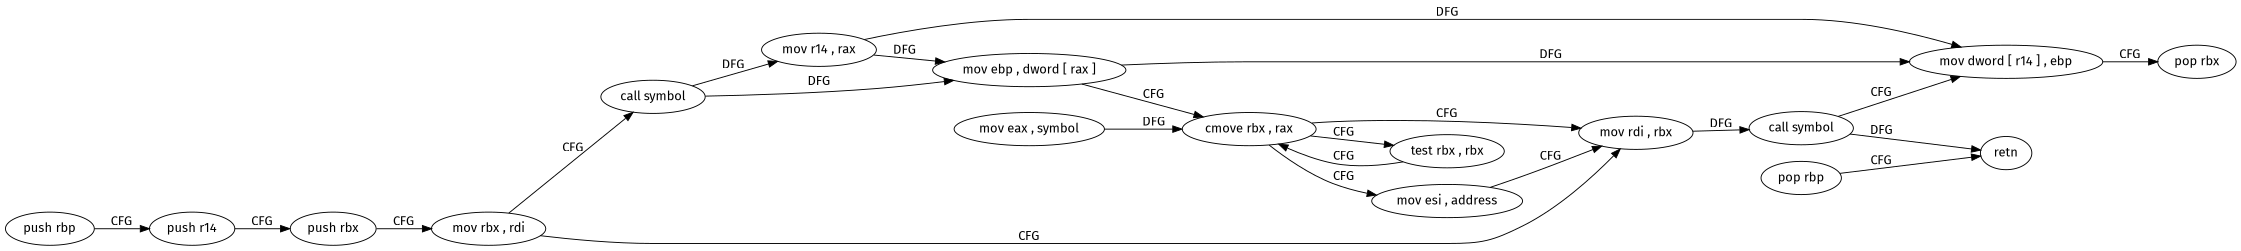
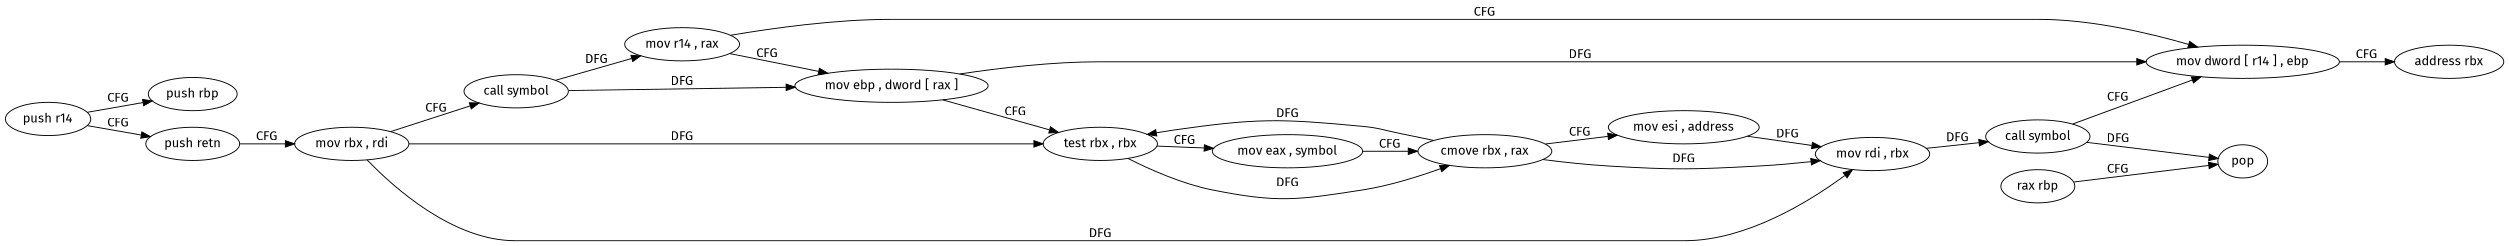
(1447, 12) -> (1485, 12)
(905, 50) -> (767, 54)
(2197, 62) -> (2449, 62)
(1138, 99) -> (996, 115)
(1447, 114) -> (1684, 159)
(1154, 122) -> (1390, 144)
(1344, 132) -> (1288, 114)
none -> (721, 144)
none -> (1180, 147)
(2006, 153) -> (2243, 161)
(1344, 156) -> (1288, 183)
(1551, 156) -> (1787, 134)
(1801, 178) -> (2038, 186)
(117, 229) -> (115, 107)
(333, 229) -> (193, 144)
(1029, 237) -> (1100, 234)
